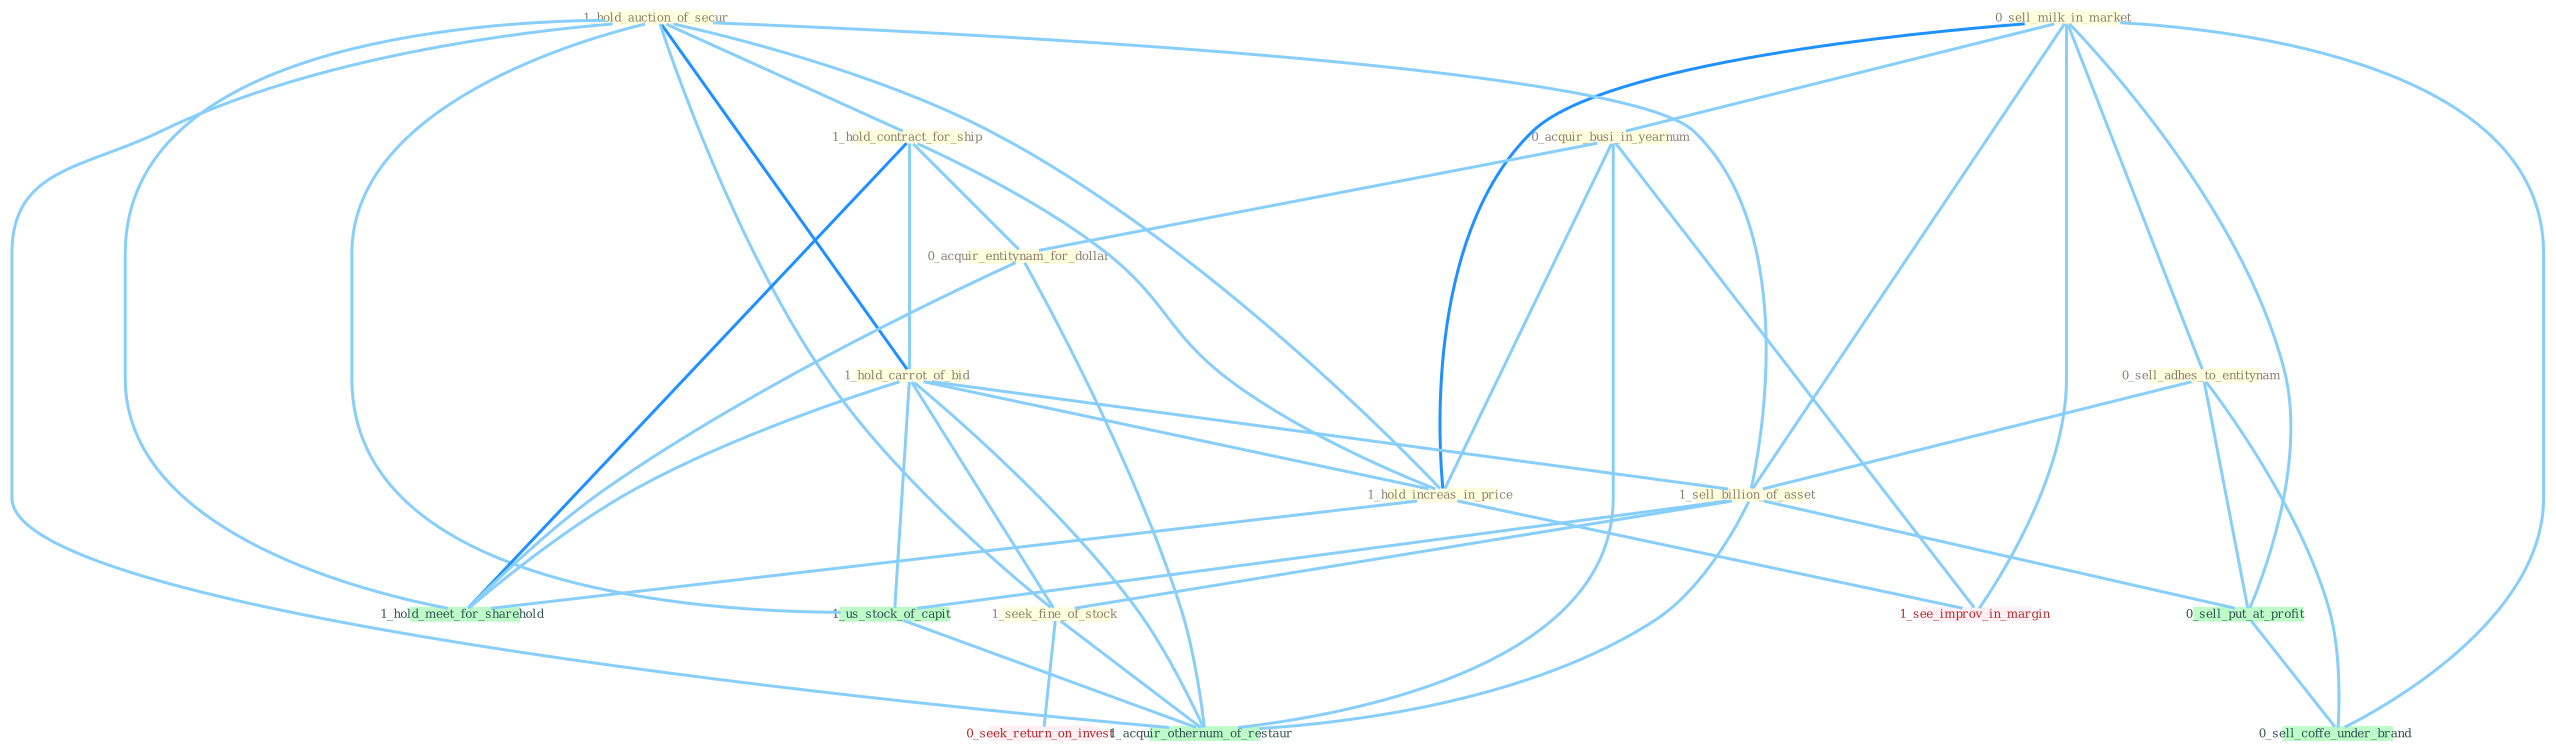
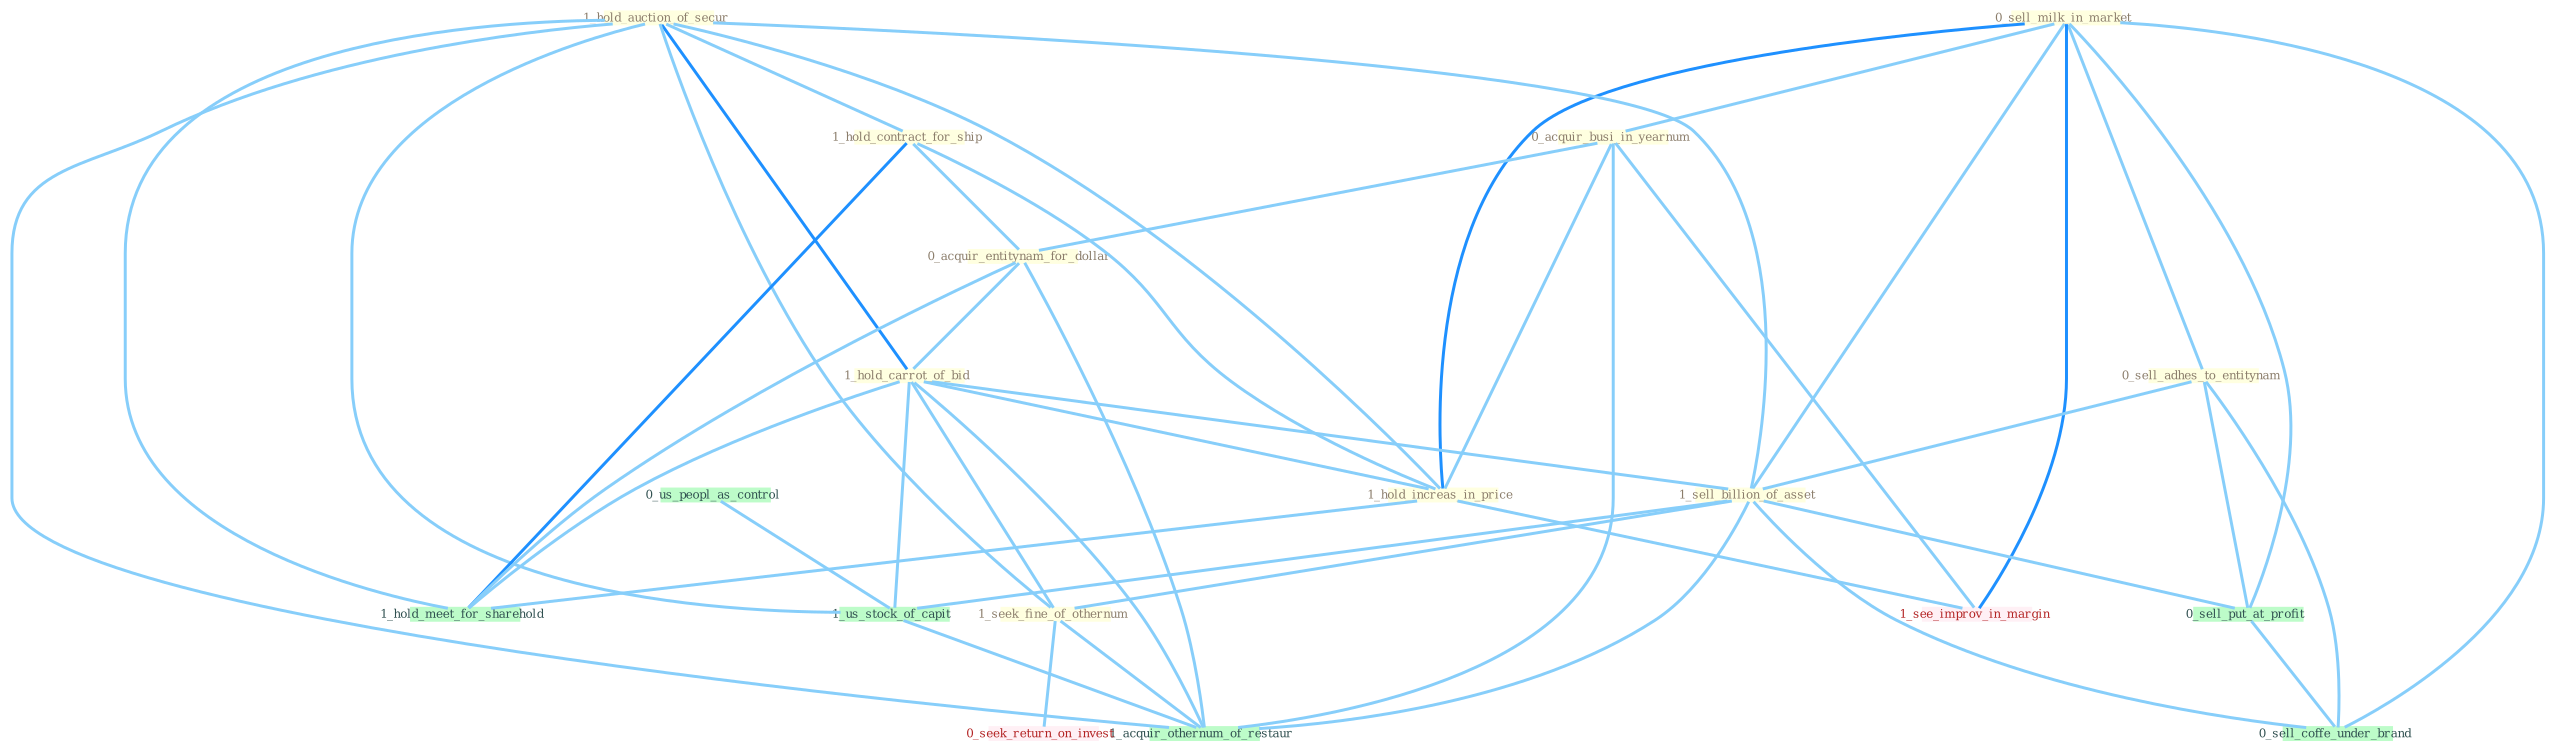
(909, 256) -> (966, 316)
(2066, 326) -> (2066, 326)
none -> (716, 495)
(1056, 614) -> (1056, 614)
none -> (2007, 665)
